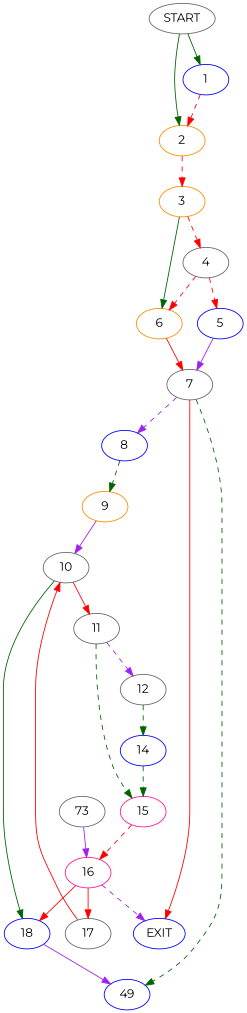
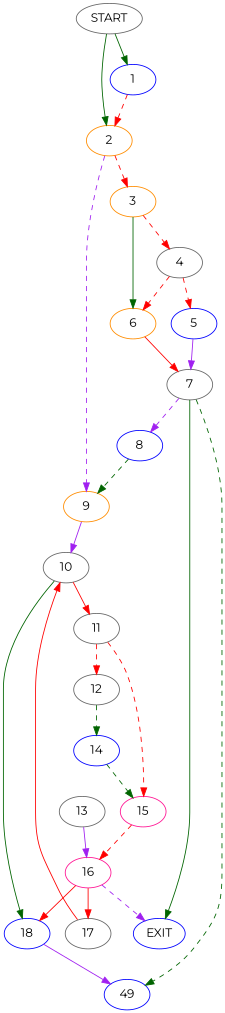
none -> (86, 318)
(117, 656) -> (97, 655)
(190, 657) -> (190, 657)
(101, 720) -> (137, 712)
(82, 812) -> (82, 812)
